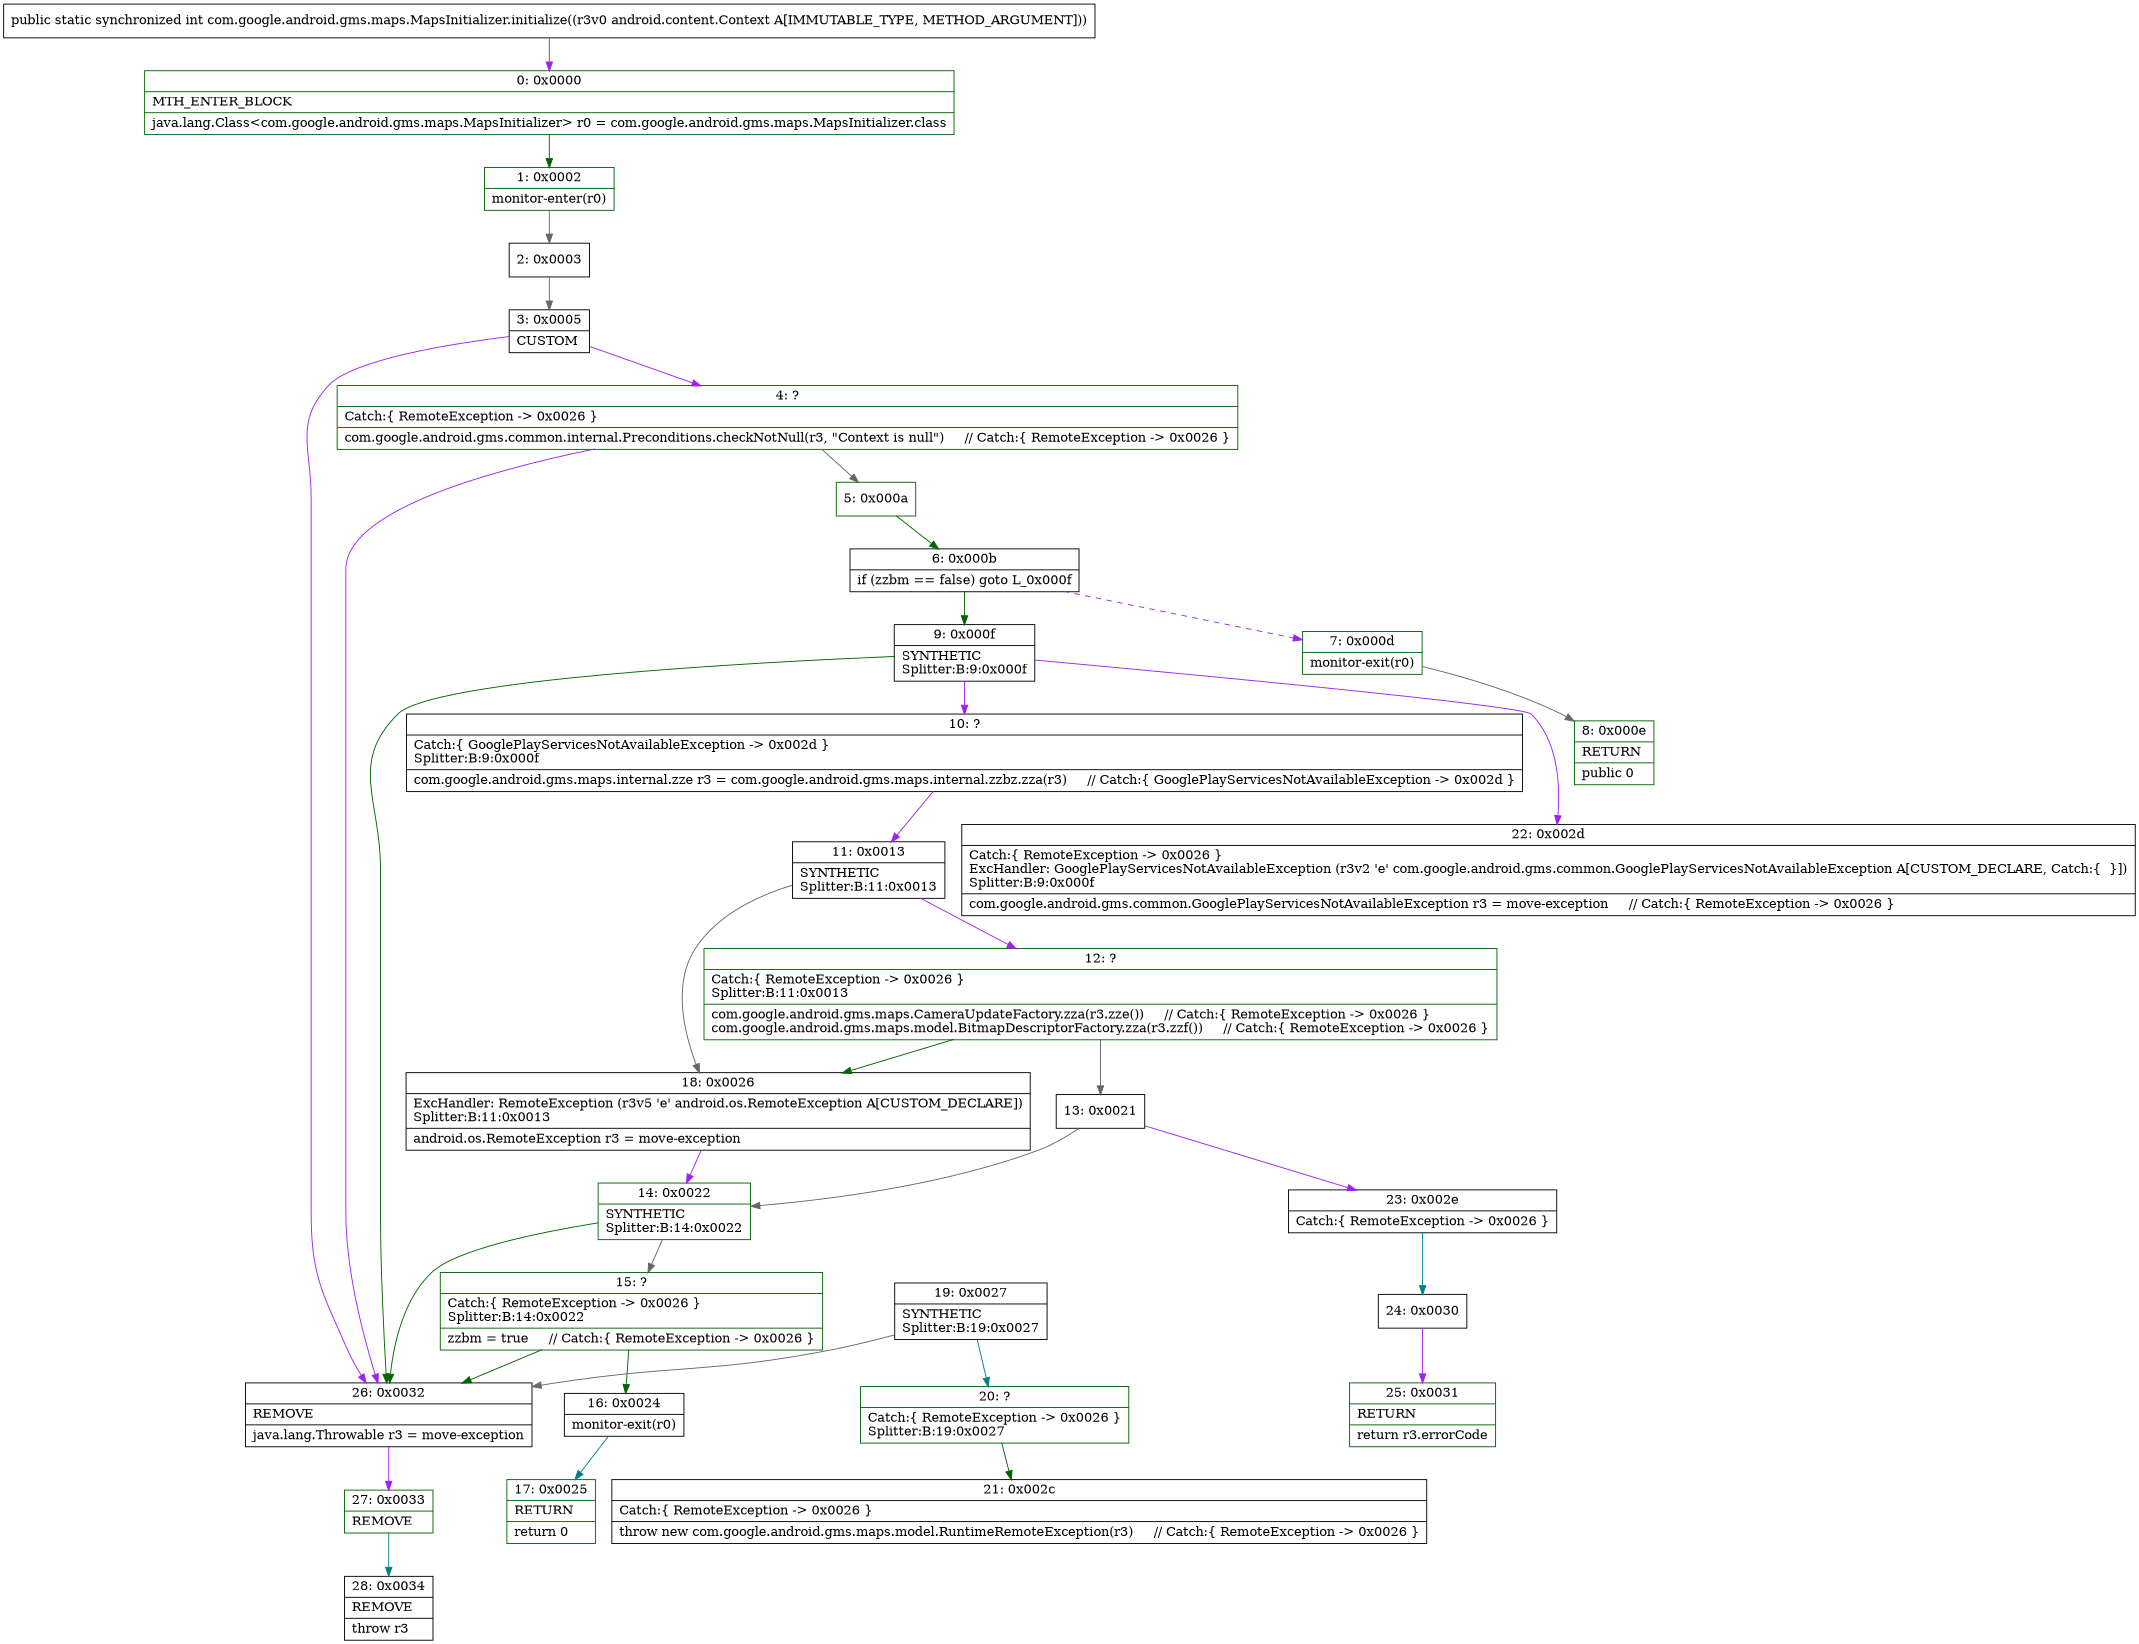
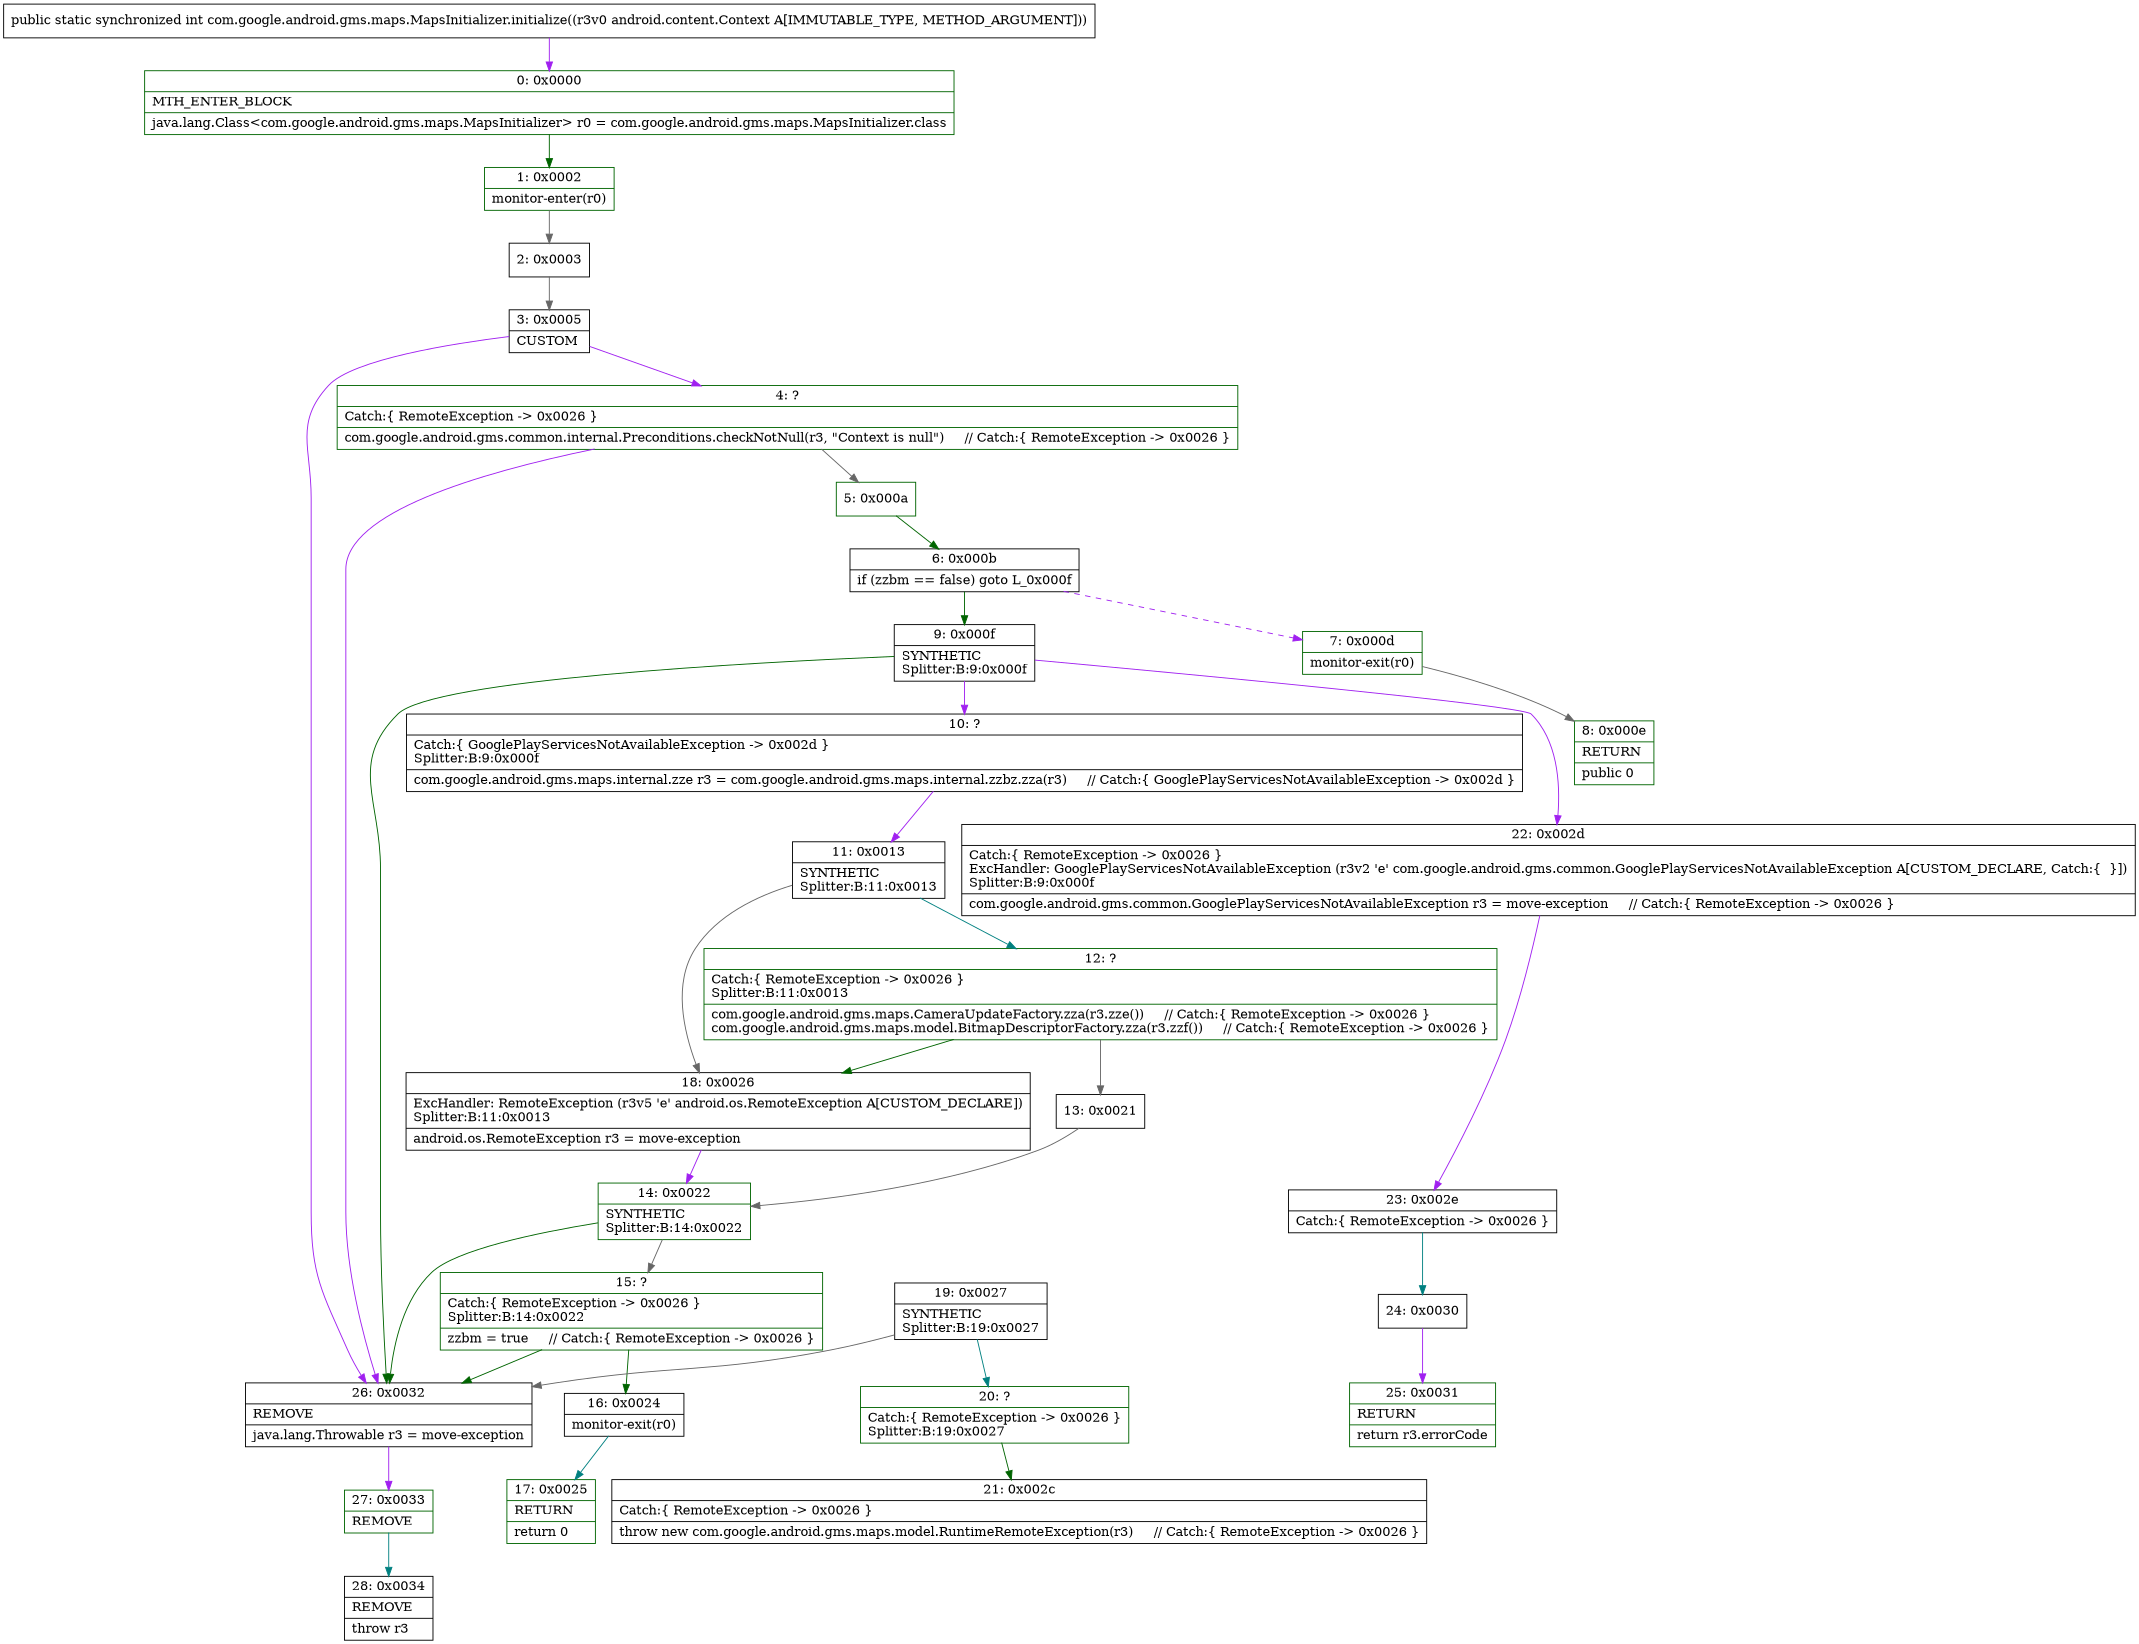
(964, 921) -> (964, 921)
(1246, 1157) -> (1501, 1053)
